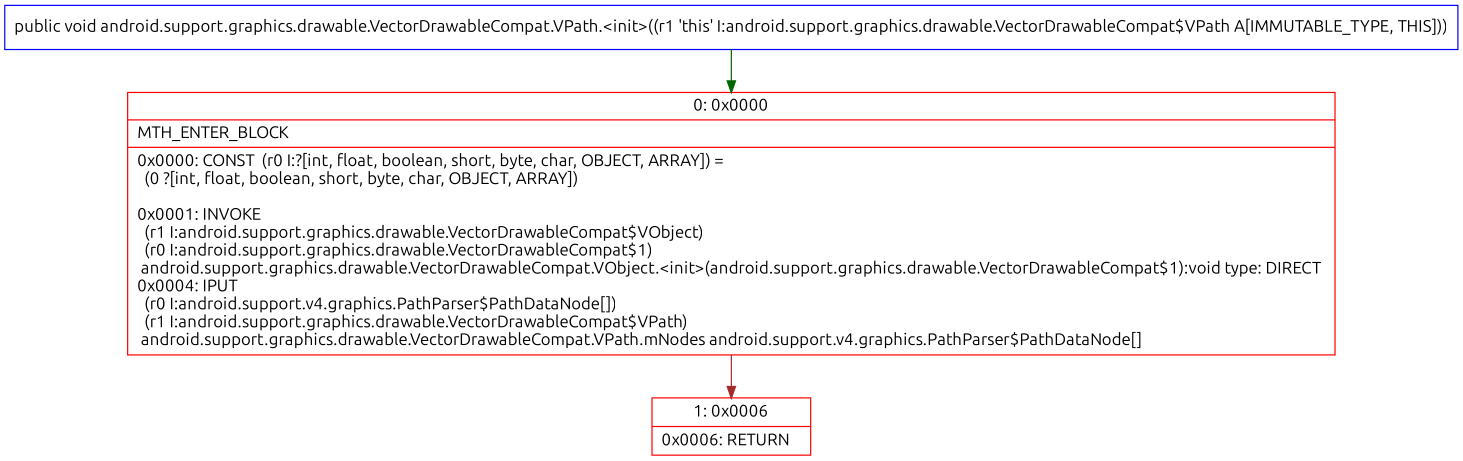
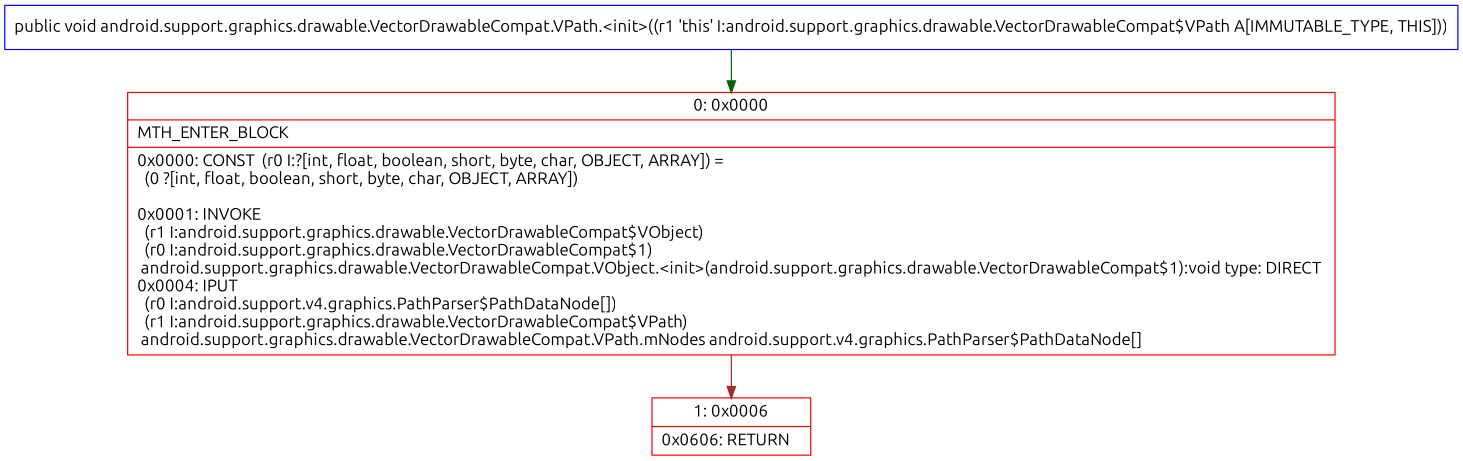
(731, 440) -> (731, 440)
